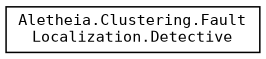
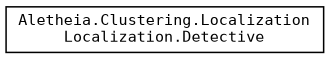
(133, 30) -> (165, 30)
